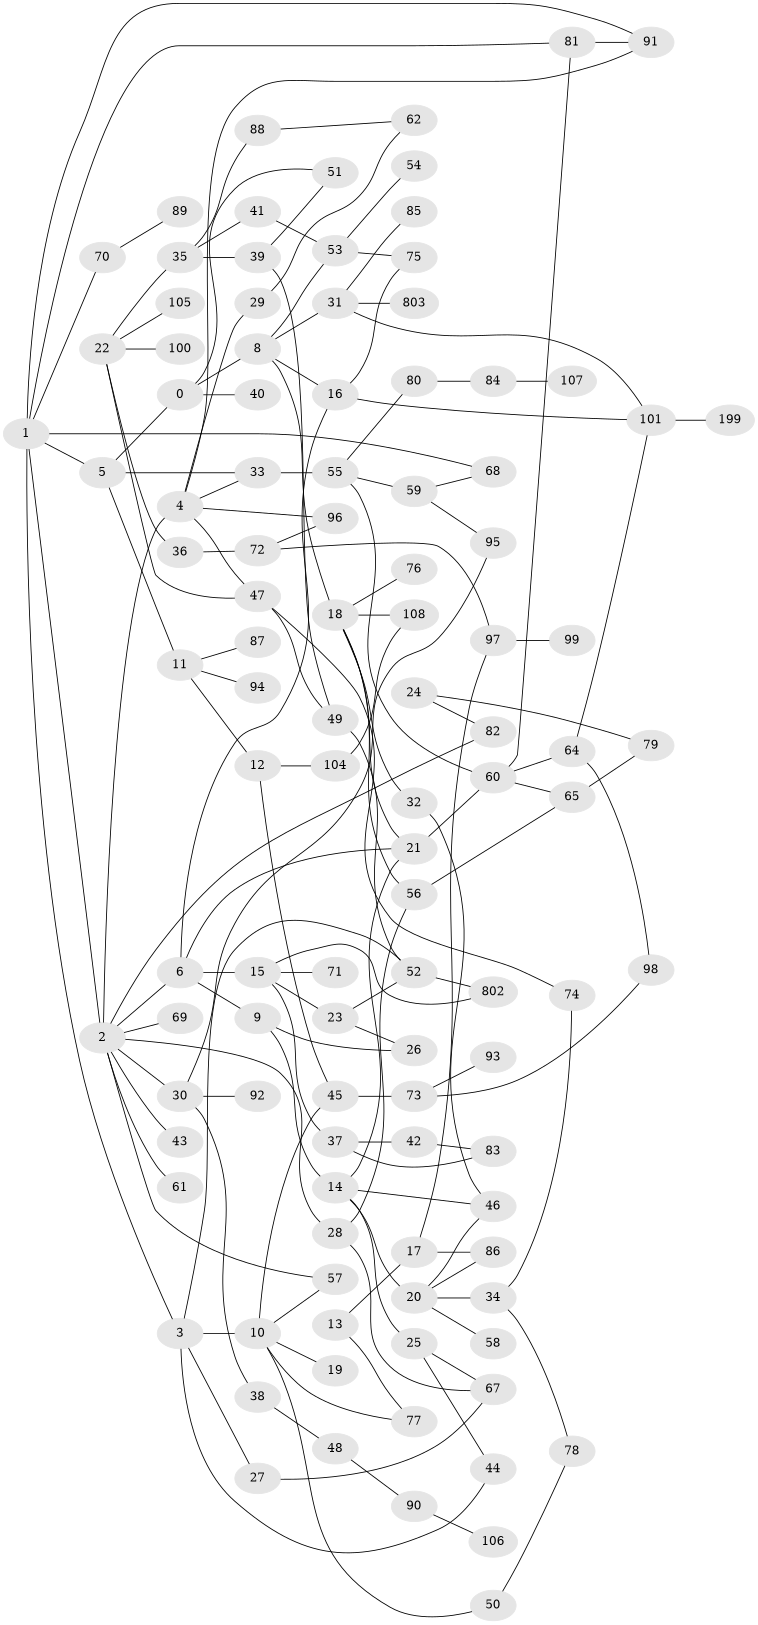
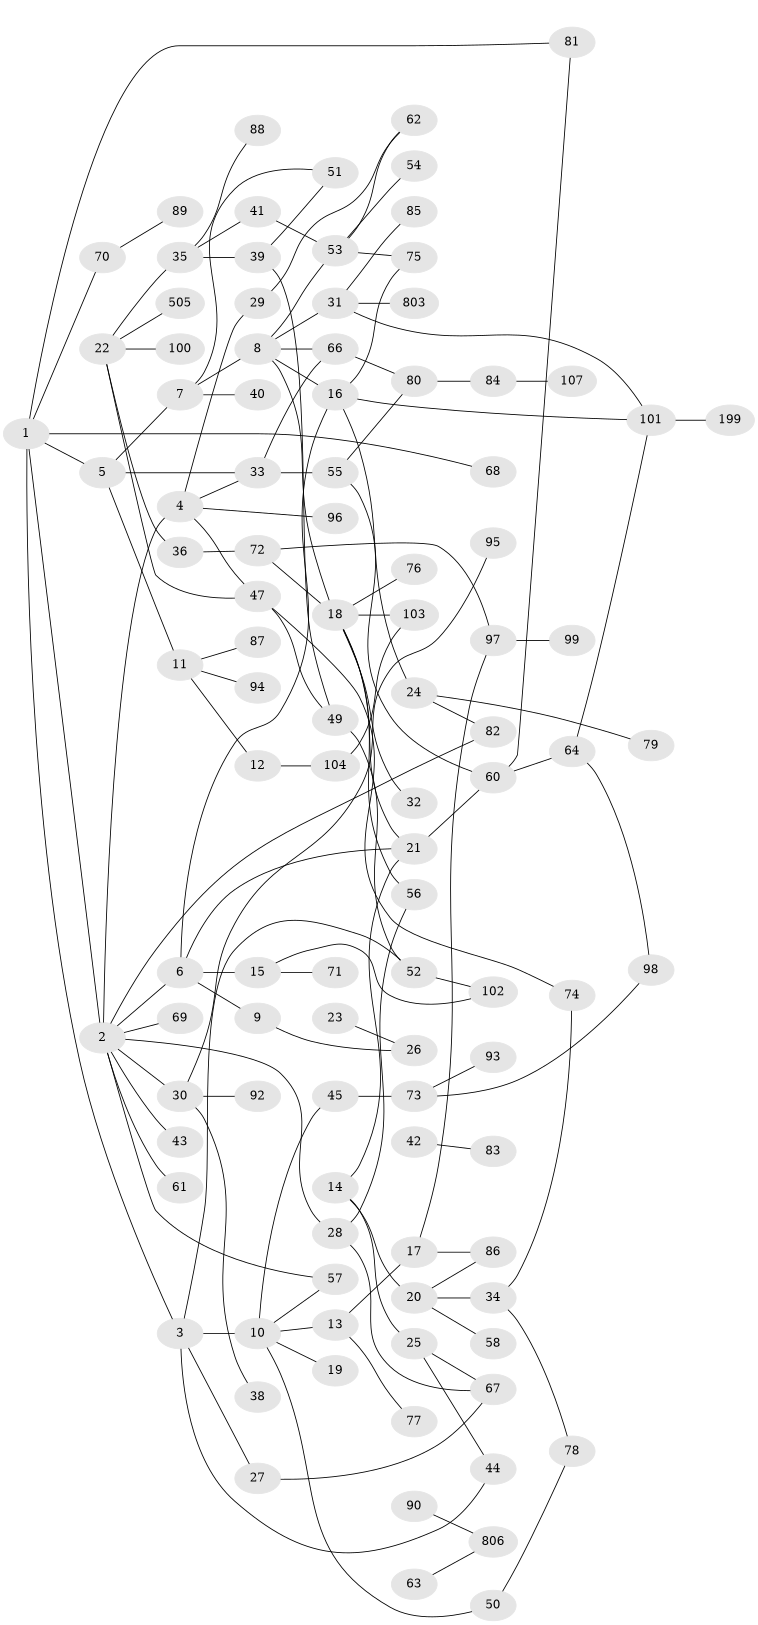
(651, 42) -> none
(336, 125) -> (373, 188)
(180, 303) -> (180, 303)
none -> (335, 349)
(180, 395) -> (180, 395)
(414, 491) -> none
none -> (372, 509)
(297, 535) -> (297, 583)
(414, 615) -> (414, 615)
(572, 797) -> none
(285, 934) -> none
(493, 992) -> (493, 992)
(292, 993) -> none
(367, 1000) -> none
(295, 1108) -> none
(335, 1142) -> none
(493, 1206) -> none
(320, 1399) -> (297, 1329)
(335, 1449) -> none
(493, 1542) -> (493, 1542)
none -> (414, 1584)
